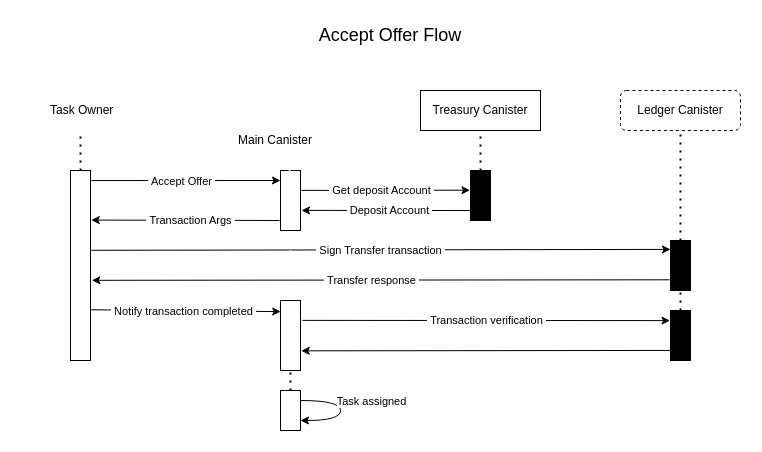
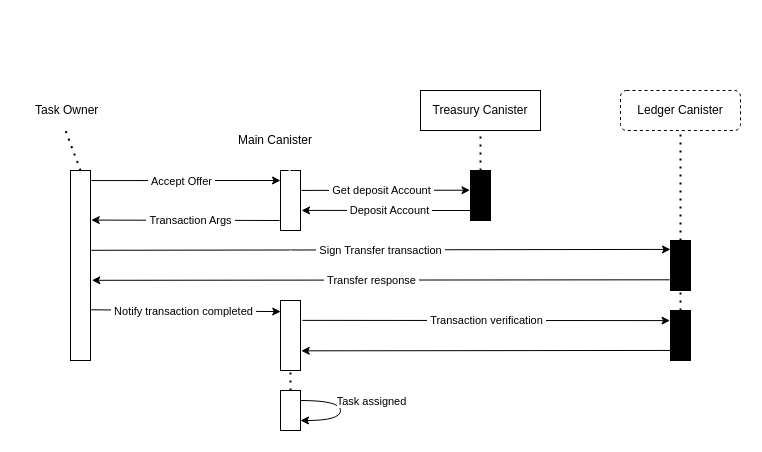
(391, 36) -> none
(81, 111) -> (66, 111)
